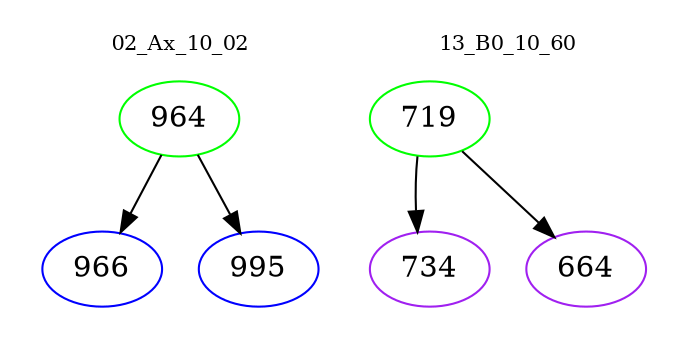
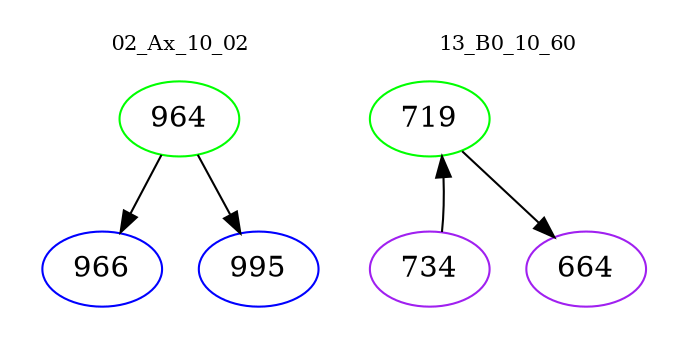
(416, 184) -> (444, 205)
